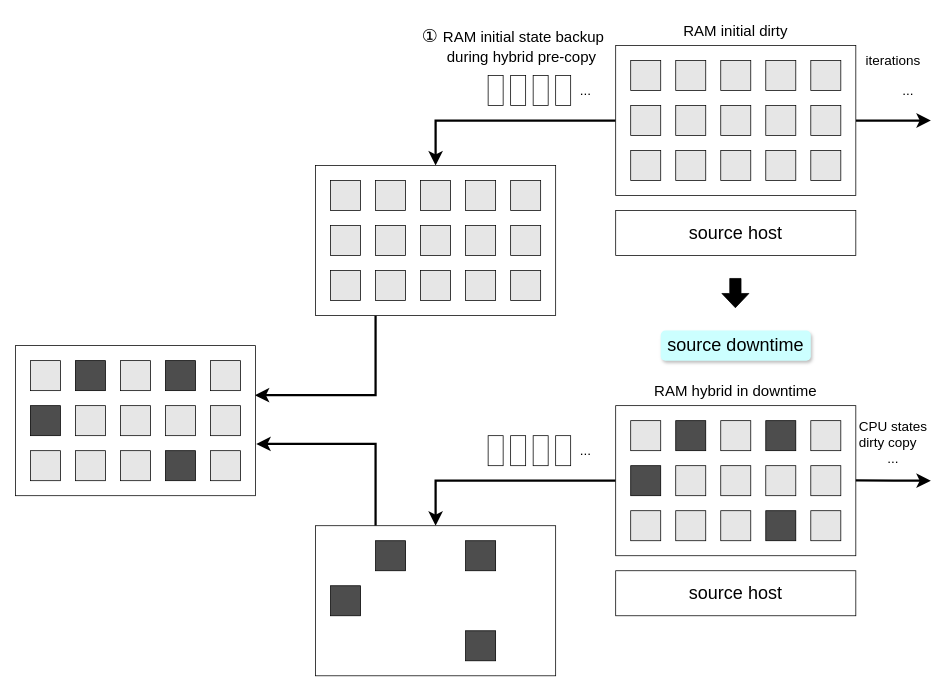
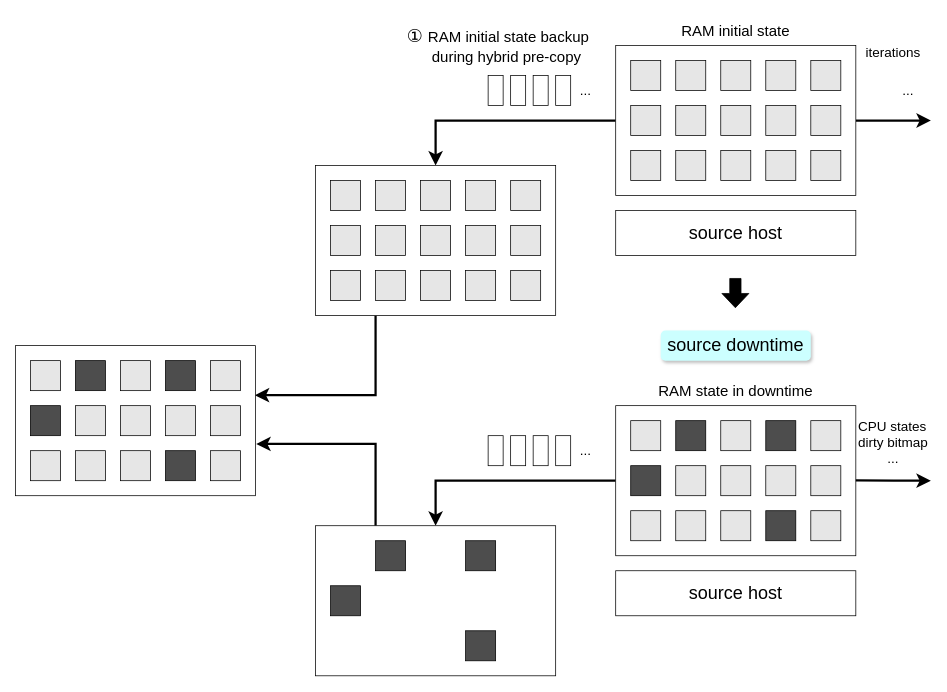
(735, 30) -> (735, 30)
(518, 45) -> (503, 45)
(893, 60) -> (893, 53)
(735, 390) -> (735, 390)
(893, 443) -> (893, 443)
